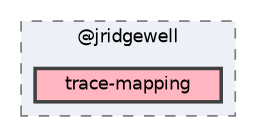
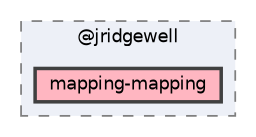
(128, 85) -> (128, 85)
